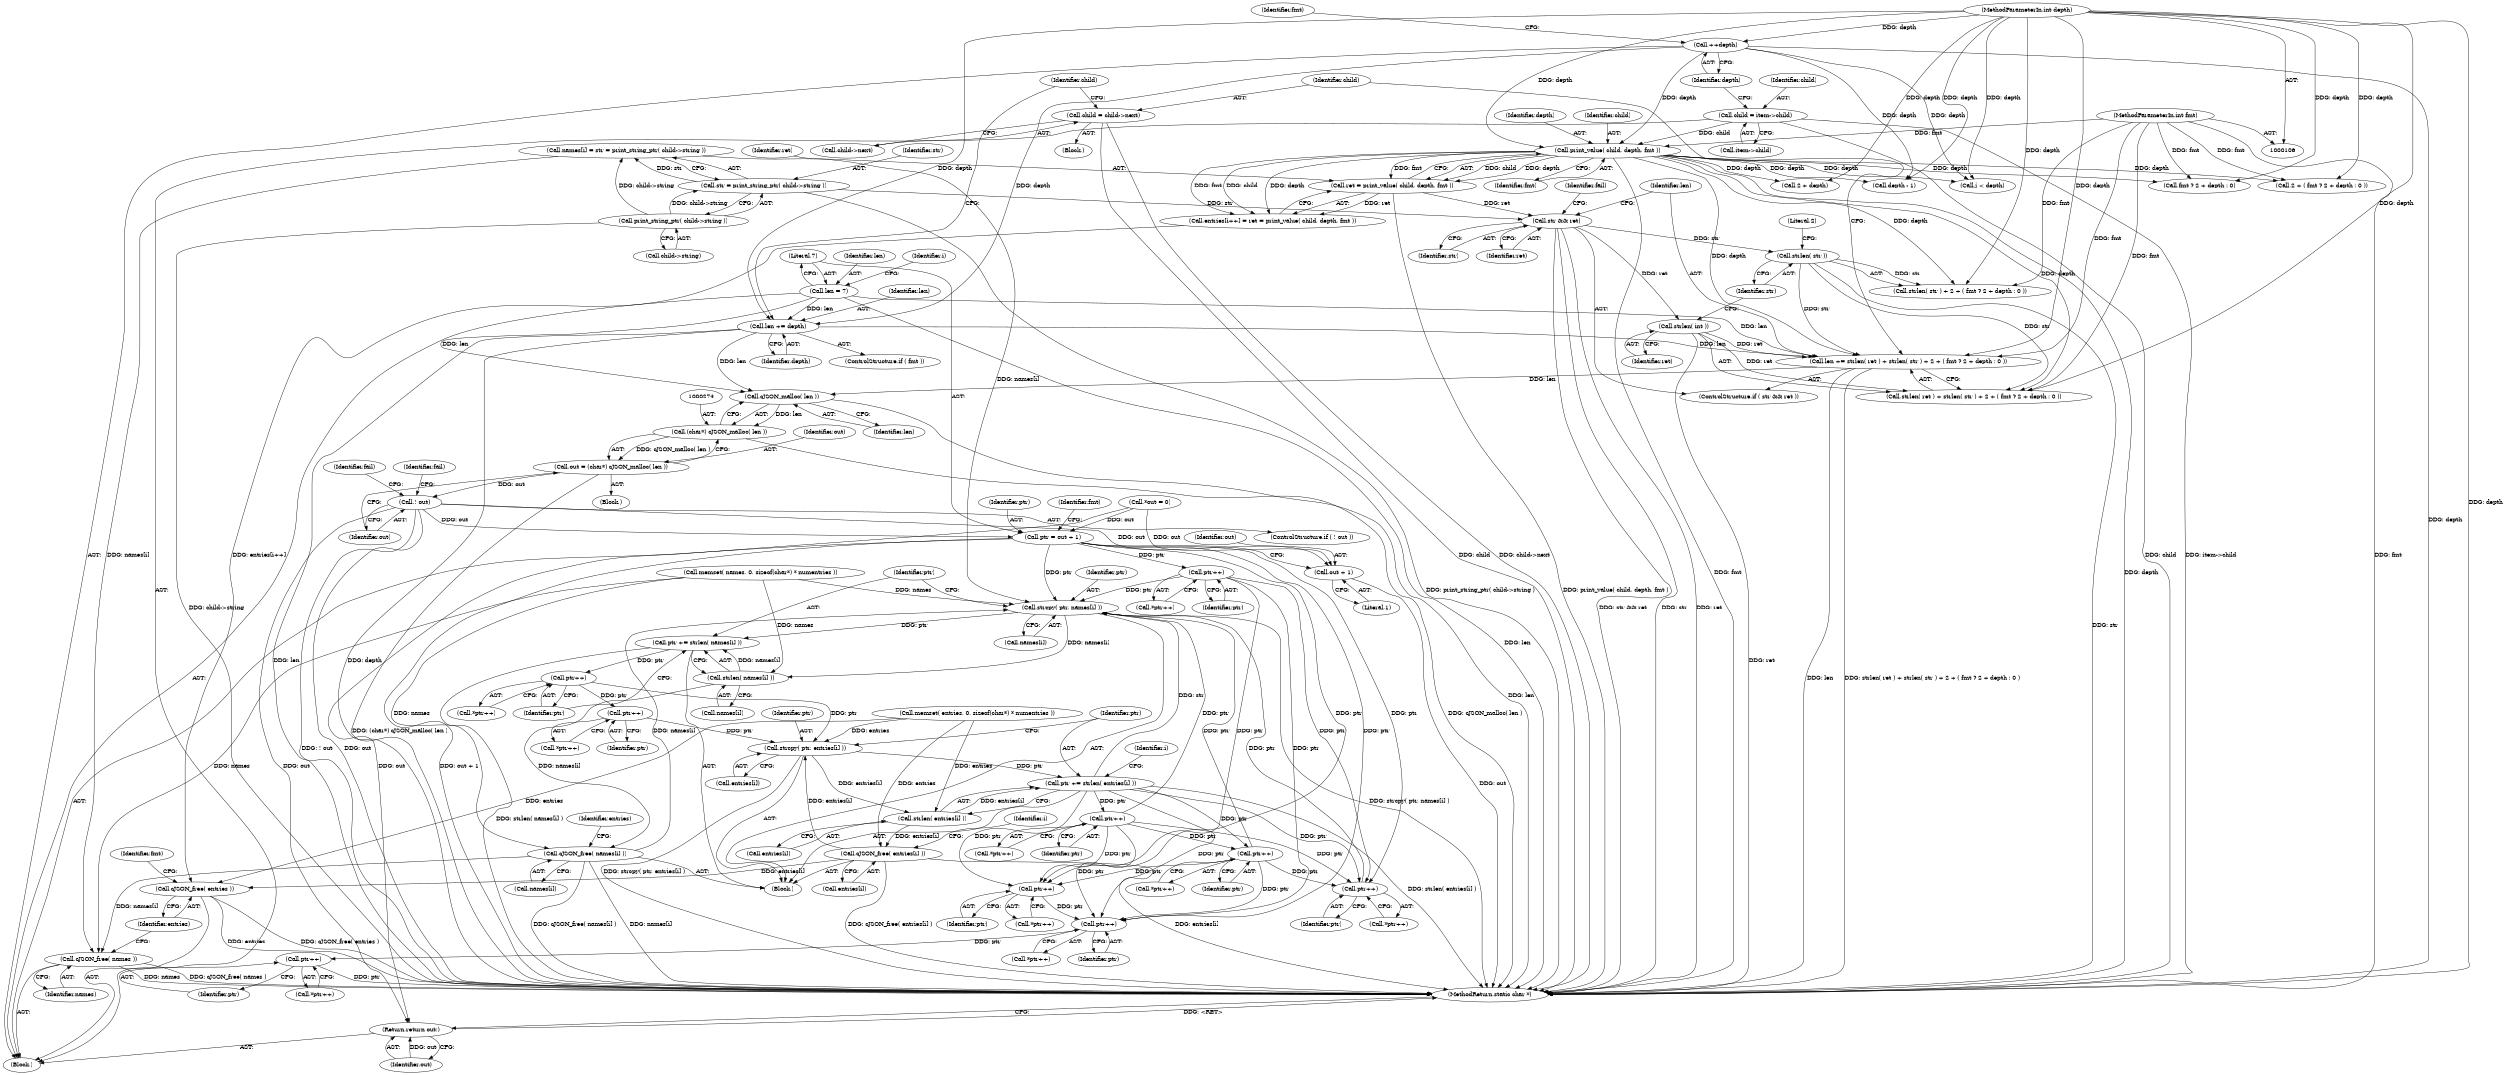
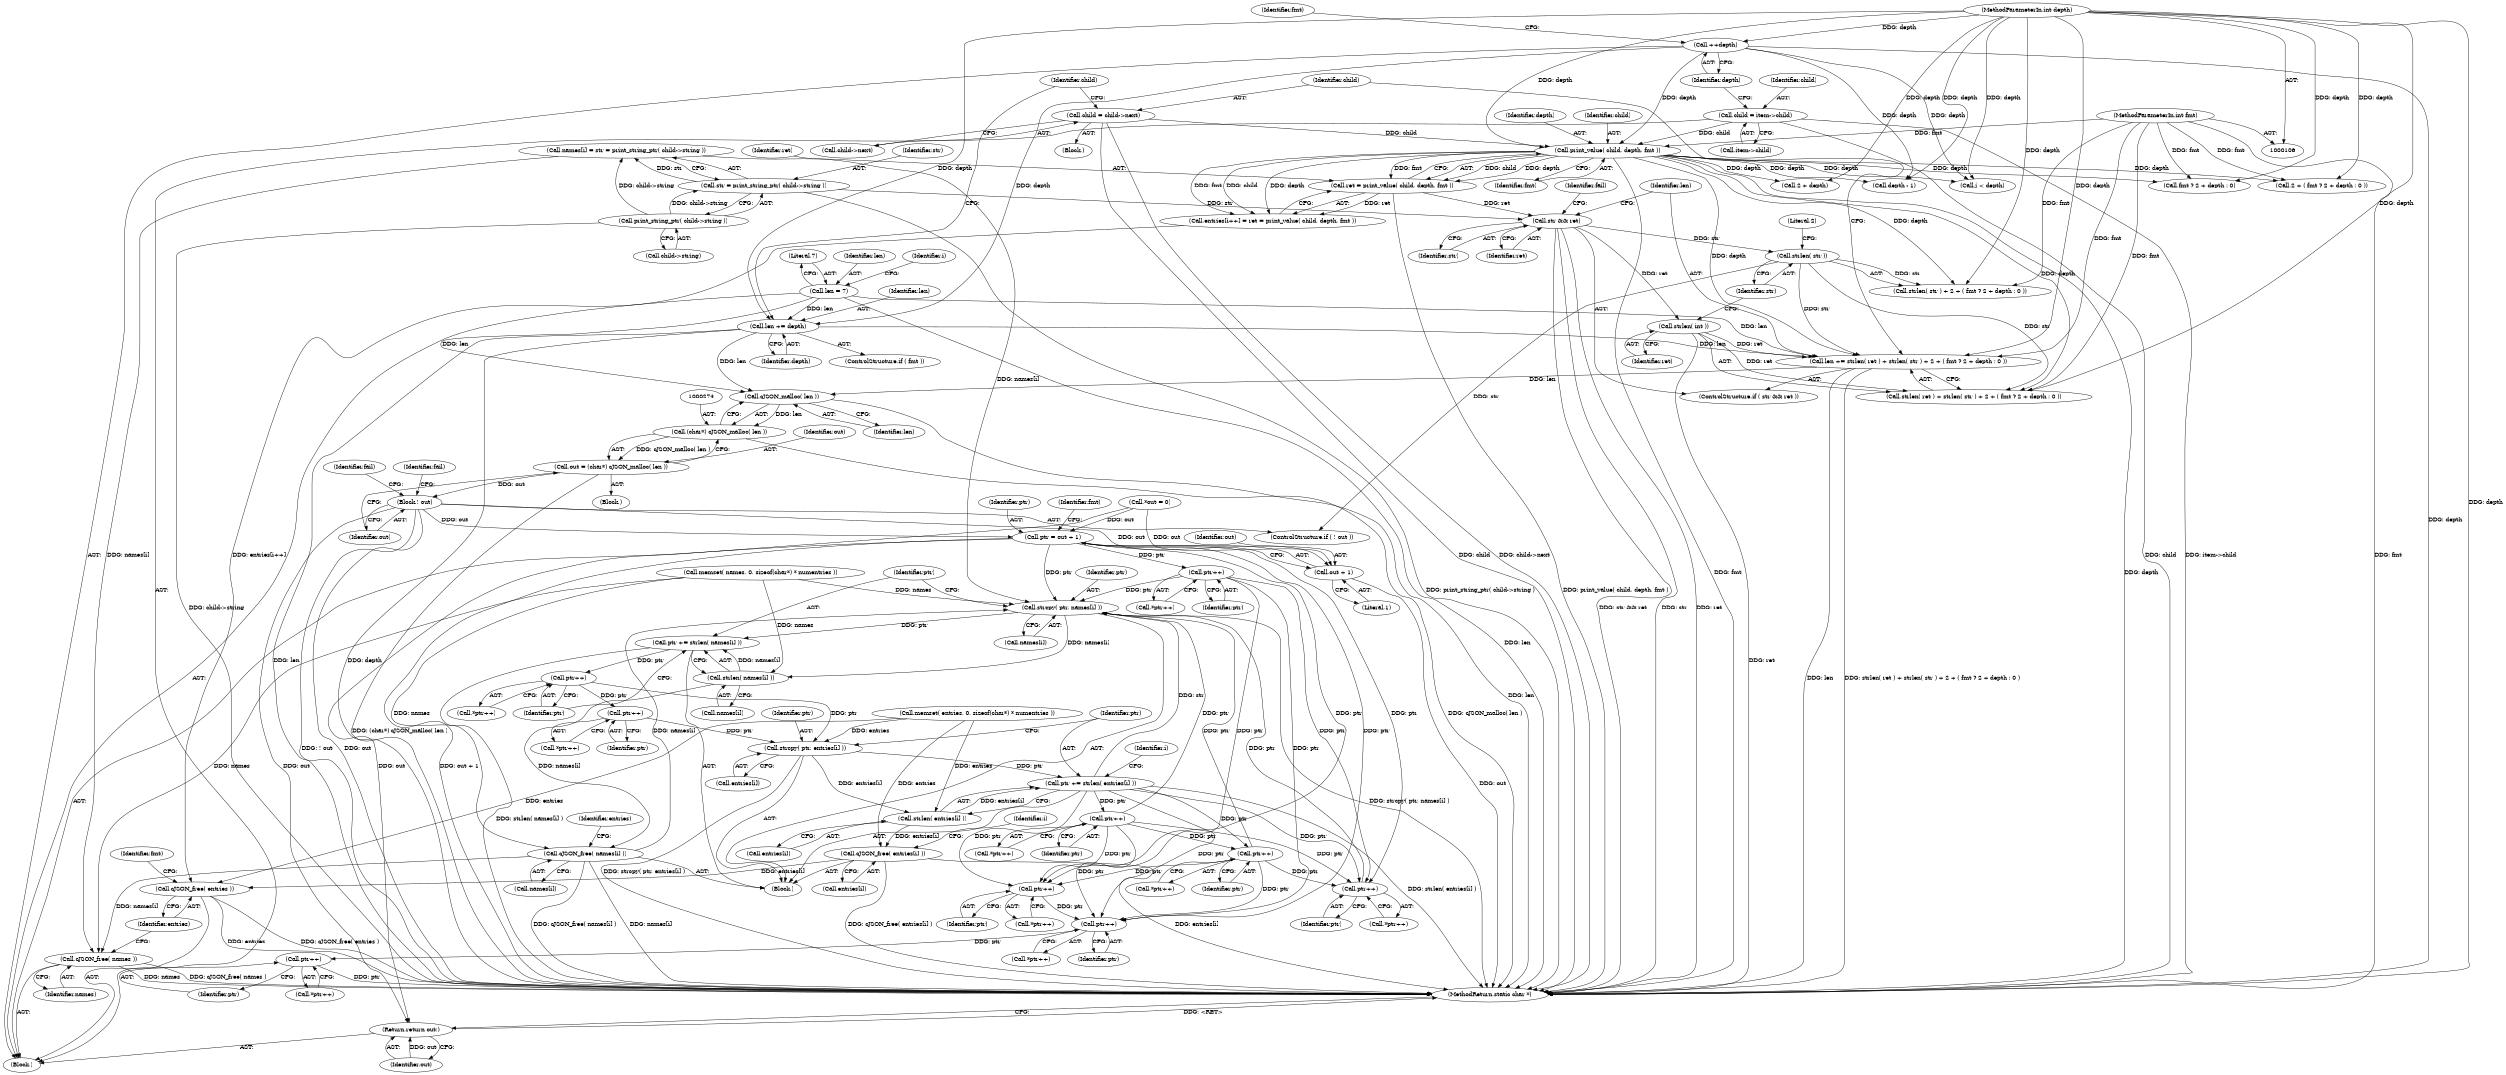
none -> (1347, 133)
(952, 364) -> (1203, 545)
(415, 502) -> (415, 502)
(2092, 771) -> (1525, 348)
(810, 814) -> none
